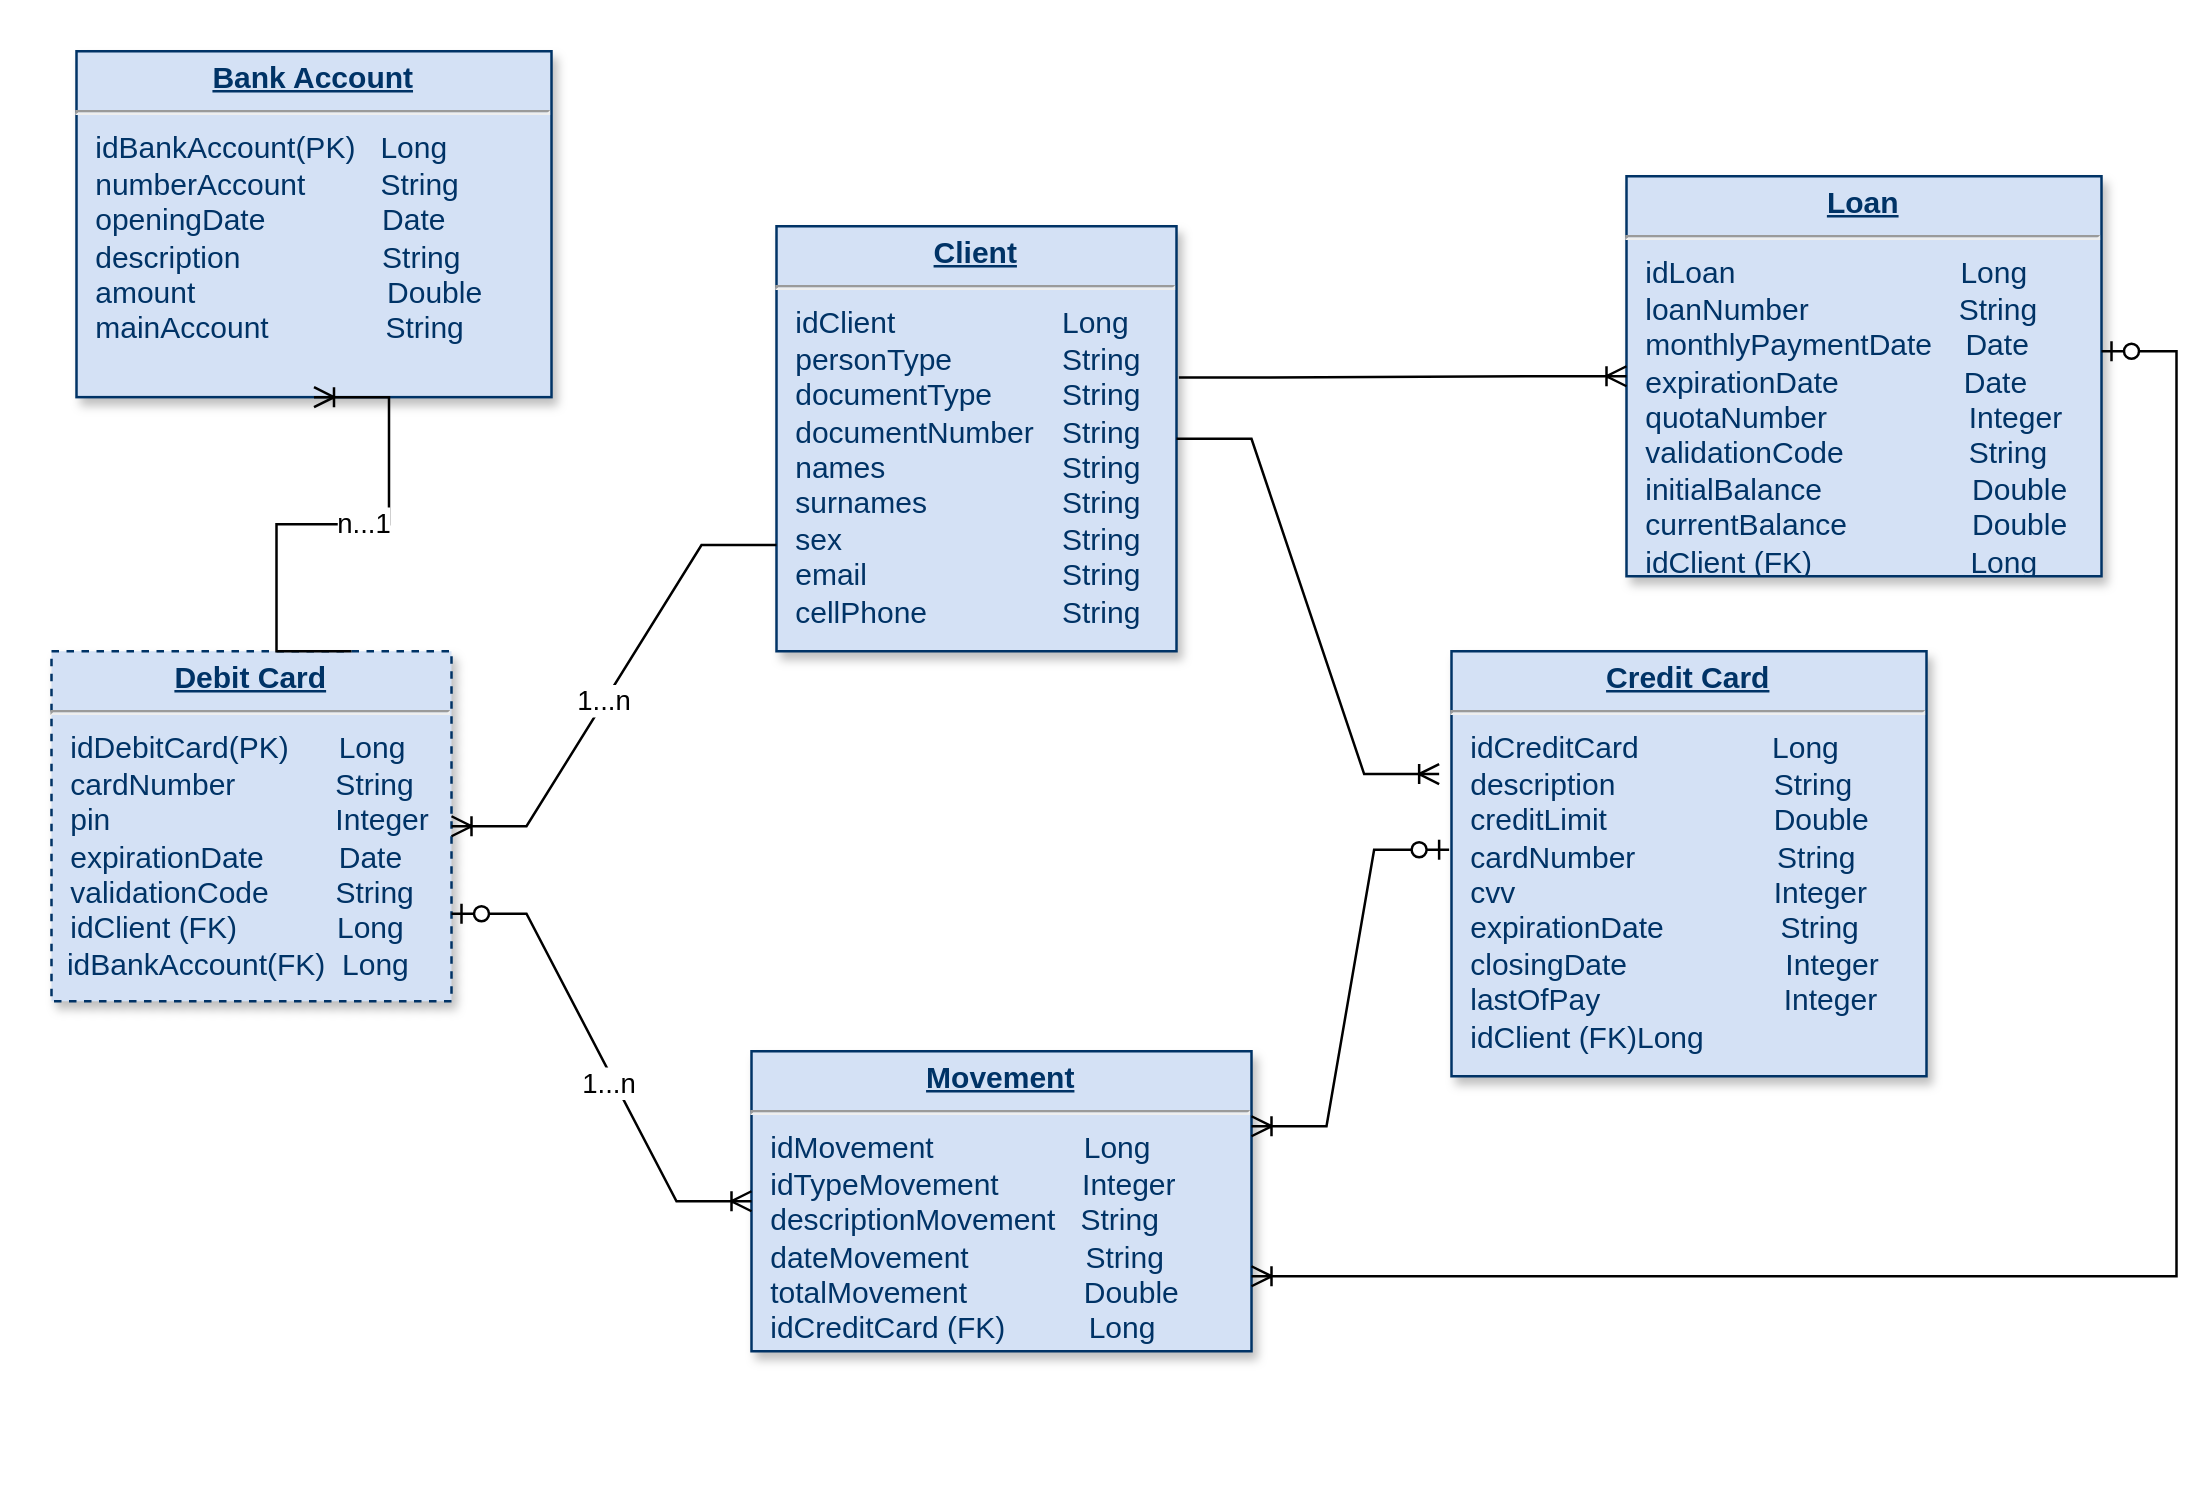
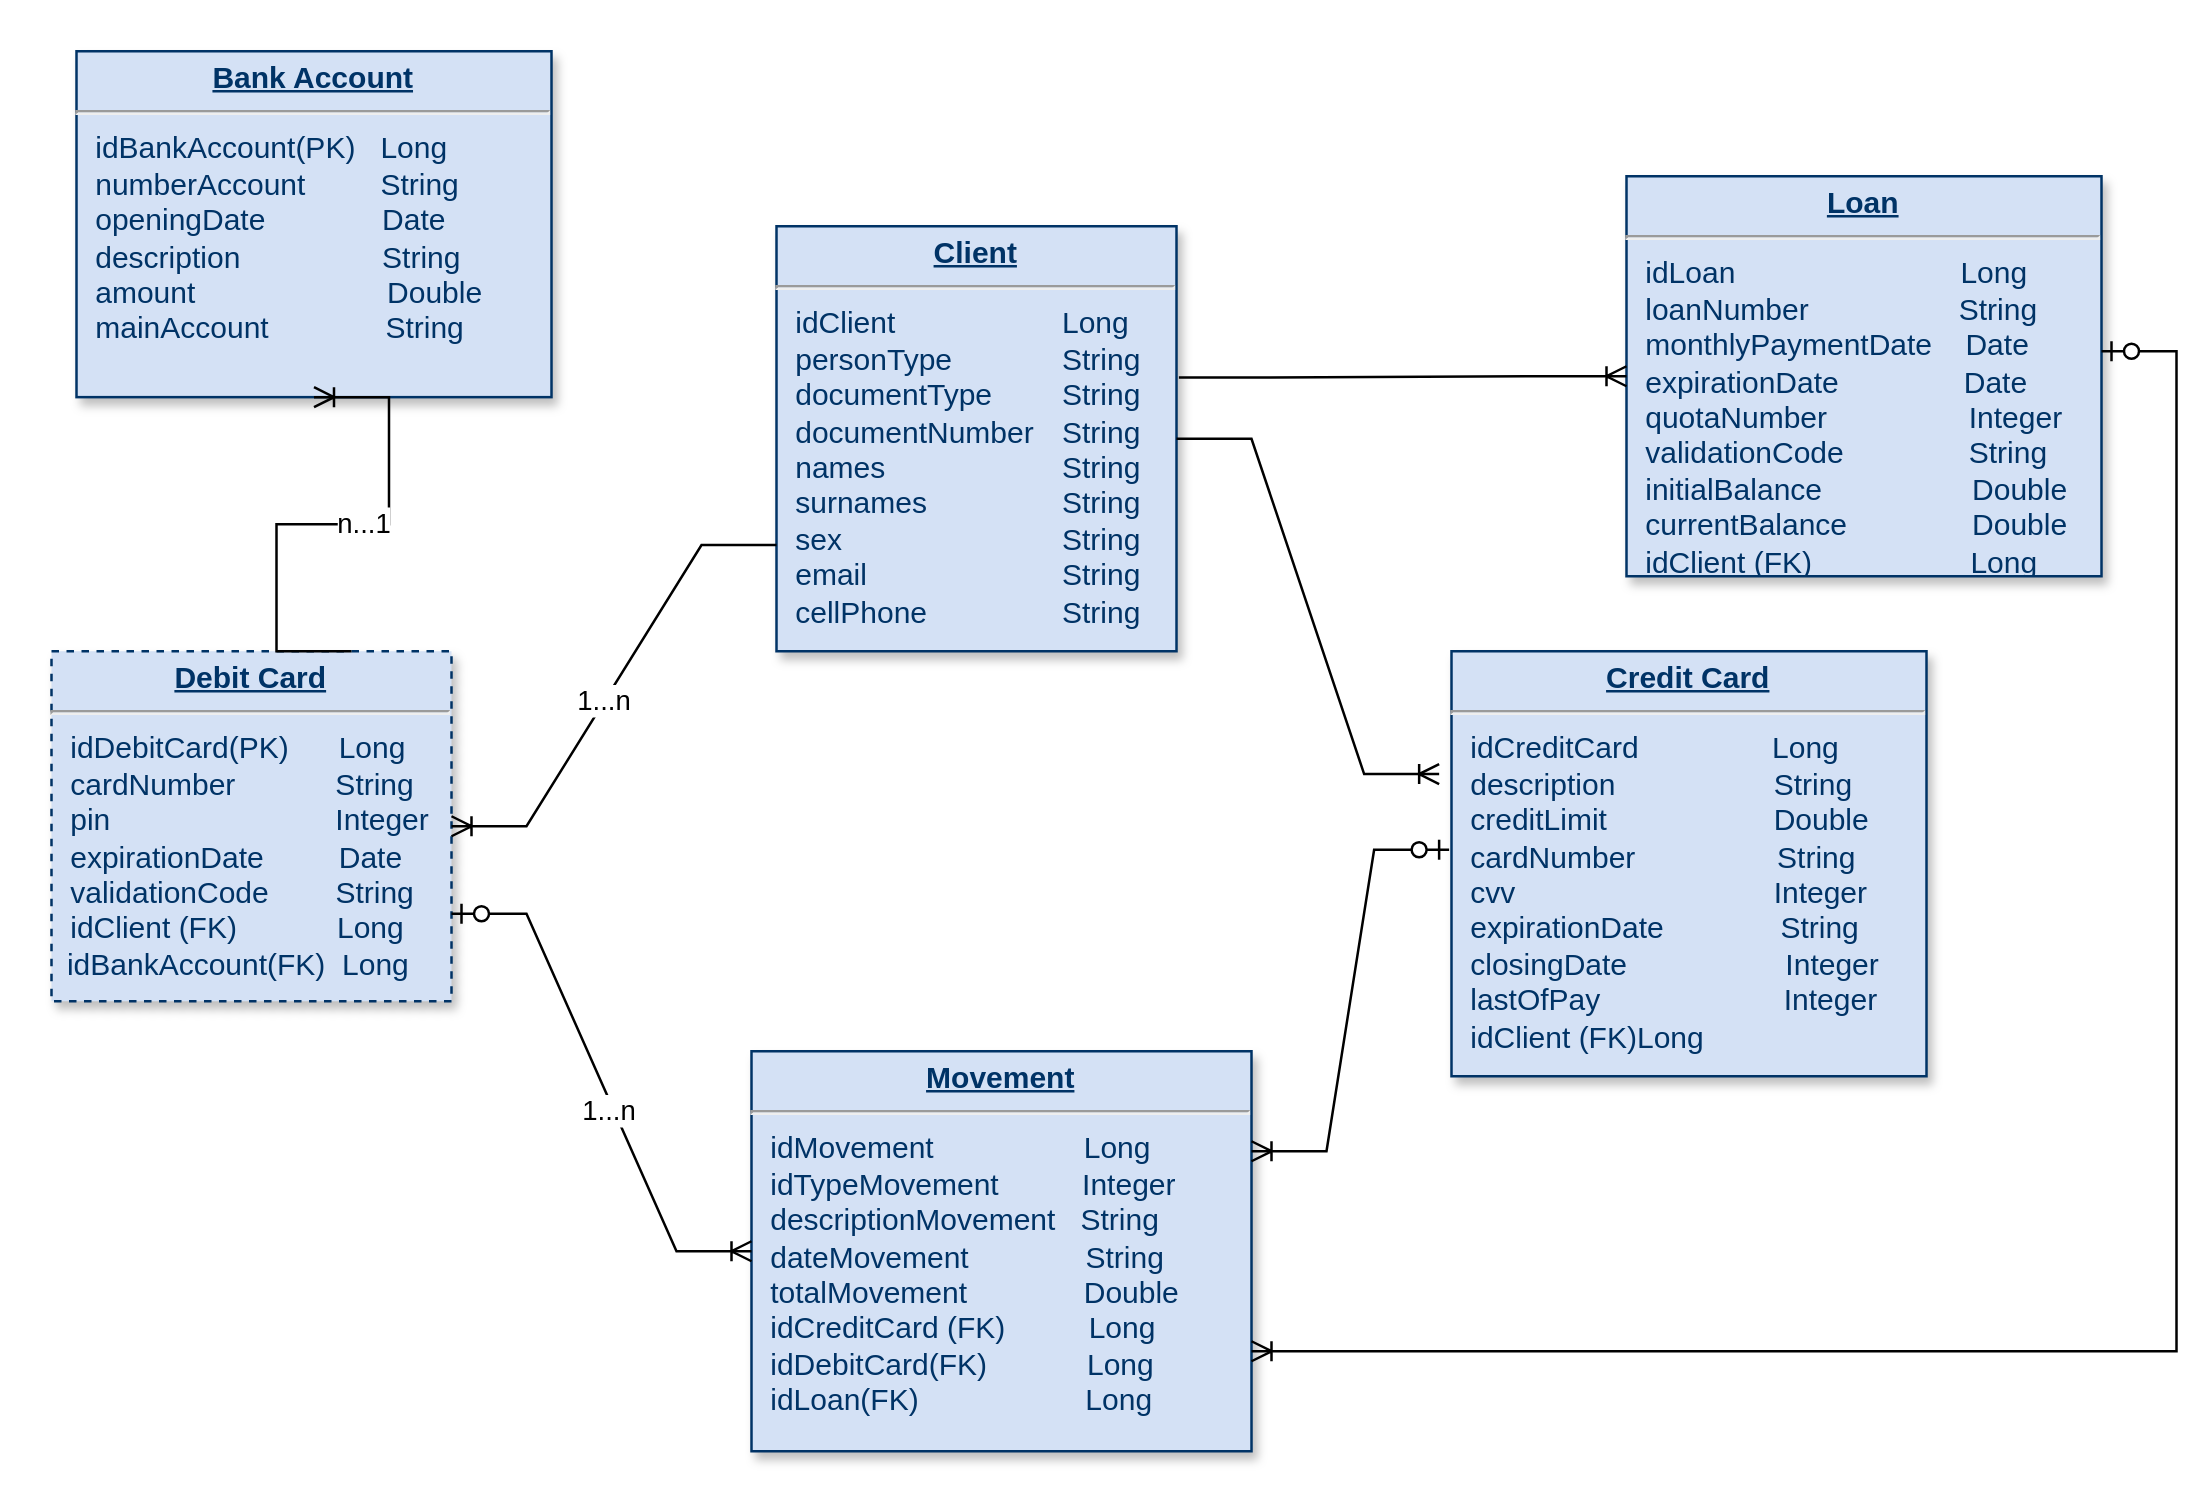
(1001, 1201) -> (1001, 1251)
